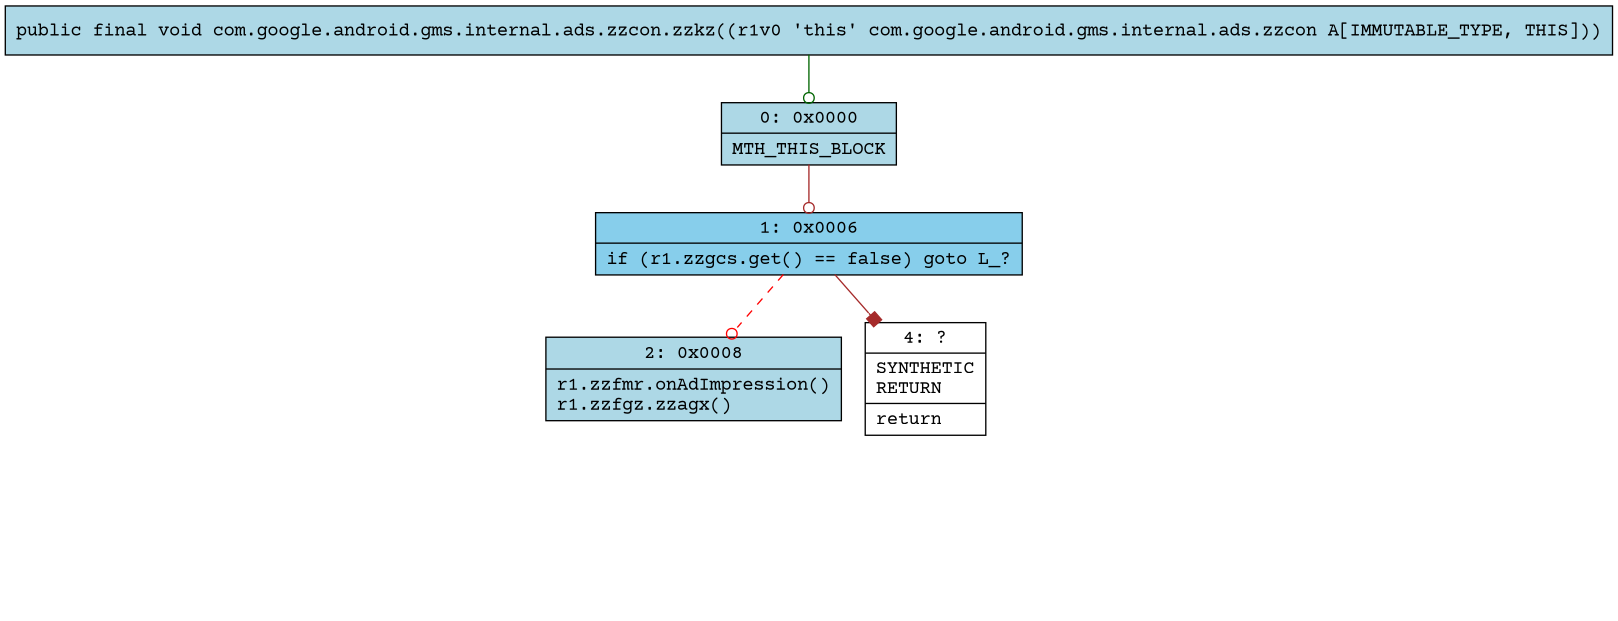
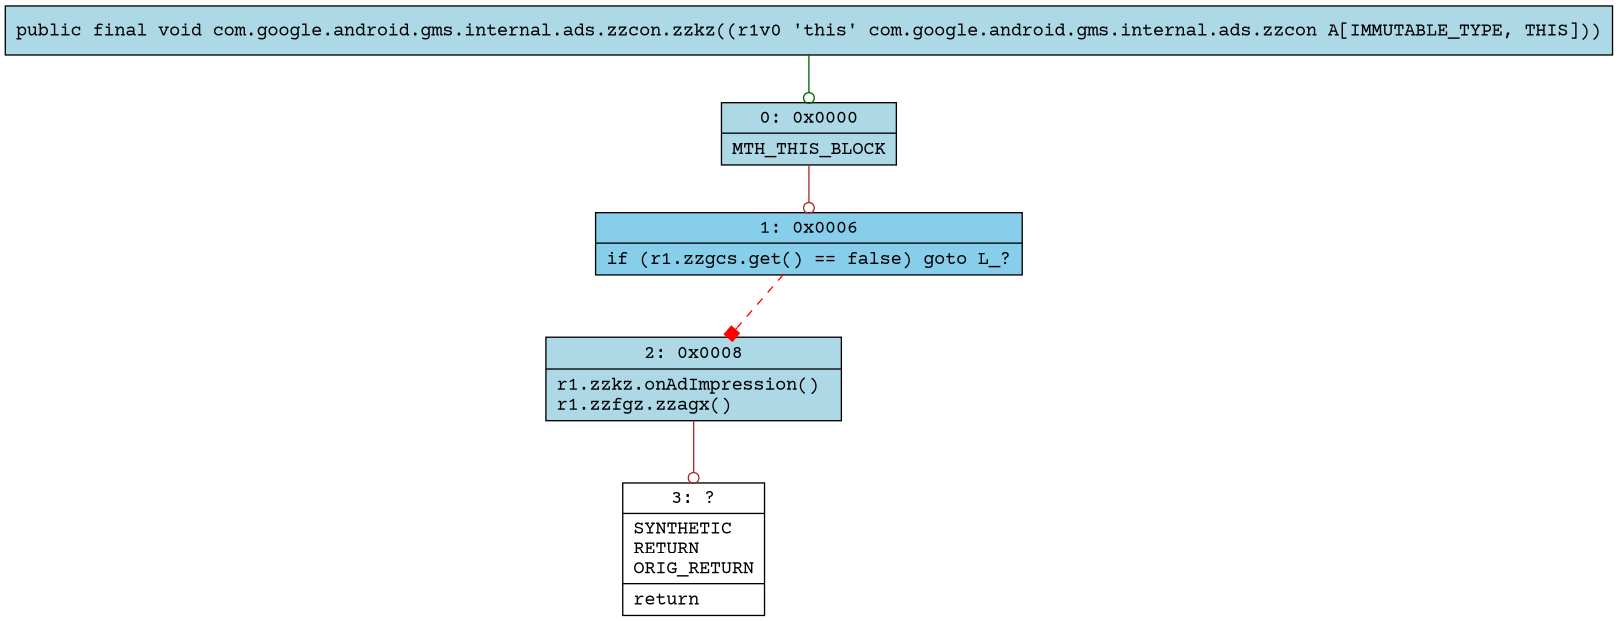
(760, 301) -> (760, 301)
(926, 379) -> none
(694, 384) -> (688, 384)
none -> (694, 549)
